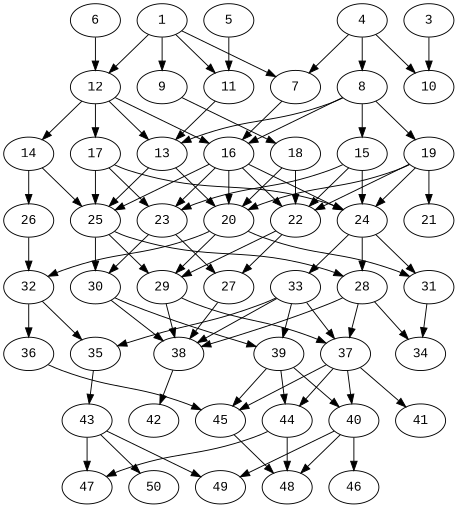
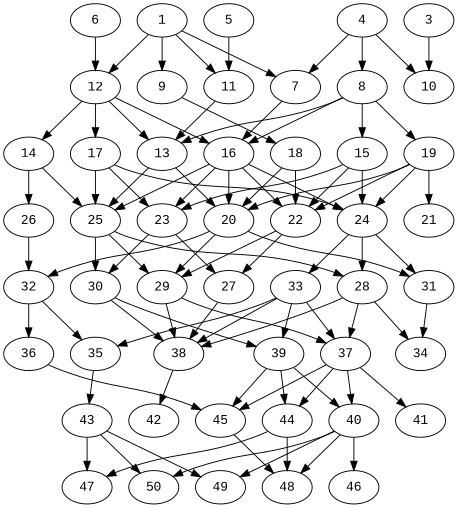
none -> (262, 452)
